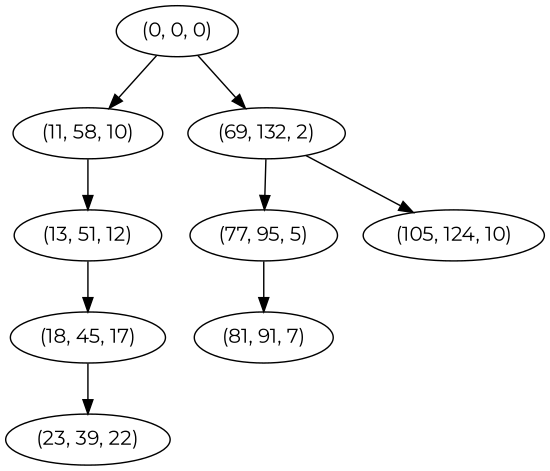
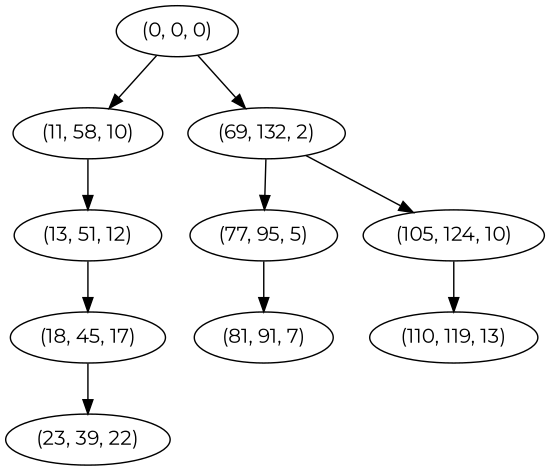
none -> (454, 337)
